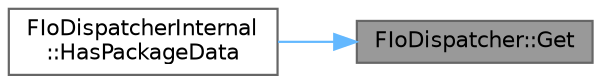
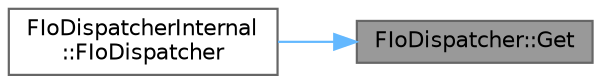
(143, 42) -> (143, 42)
